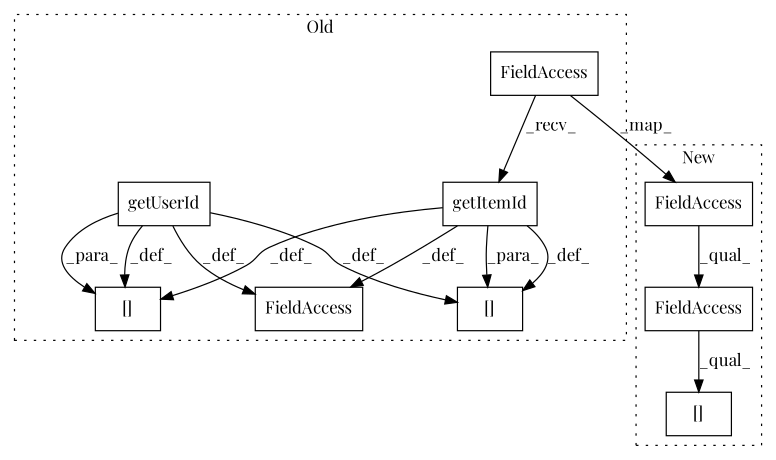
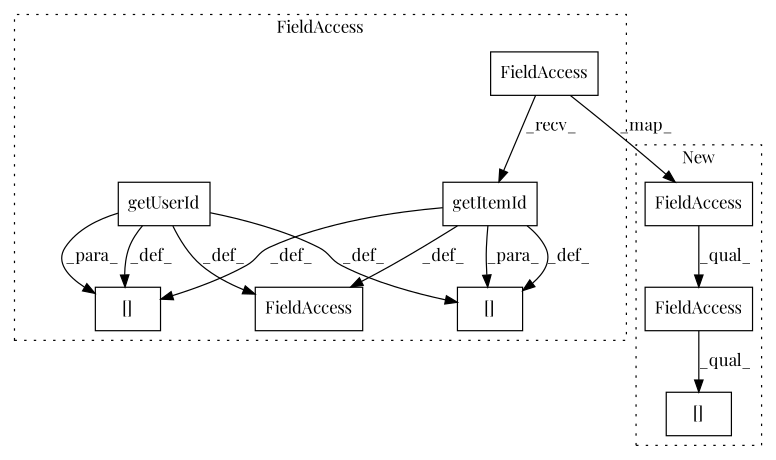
(320, 28) -> (320, 28)
